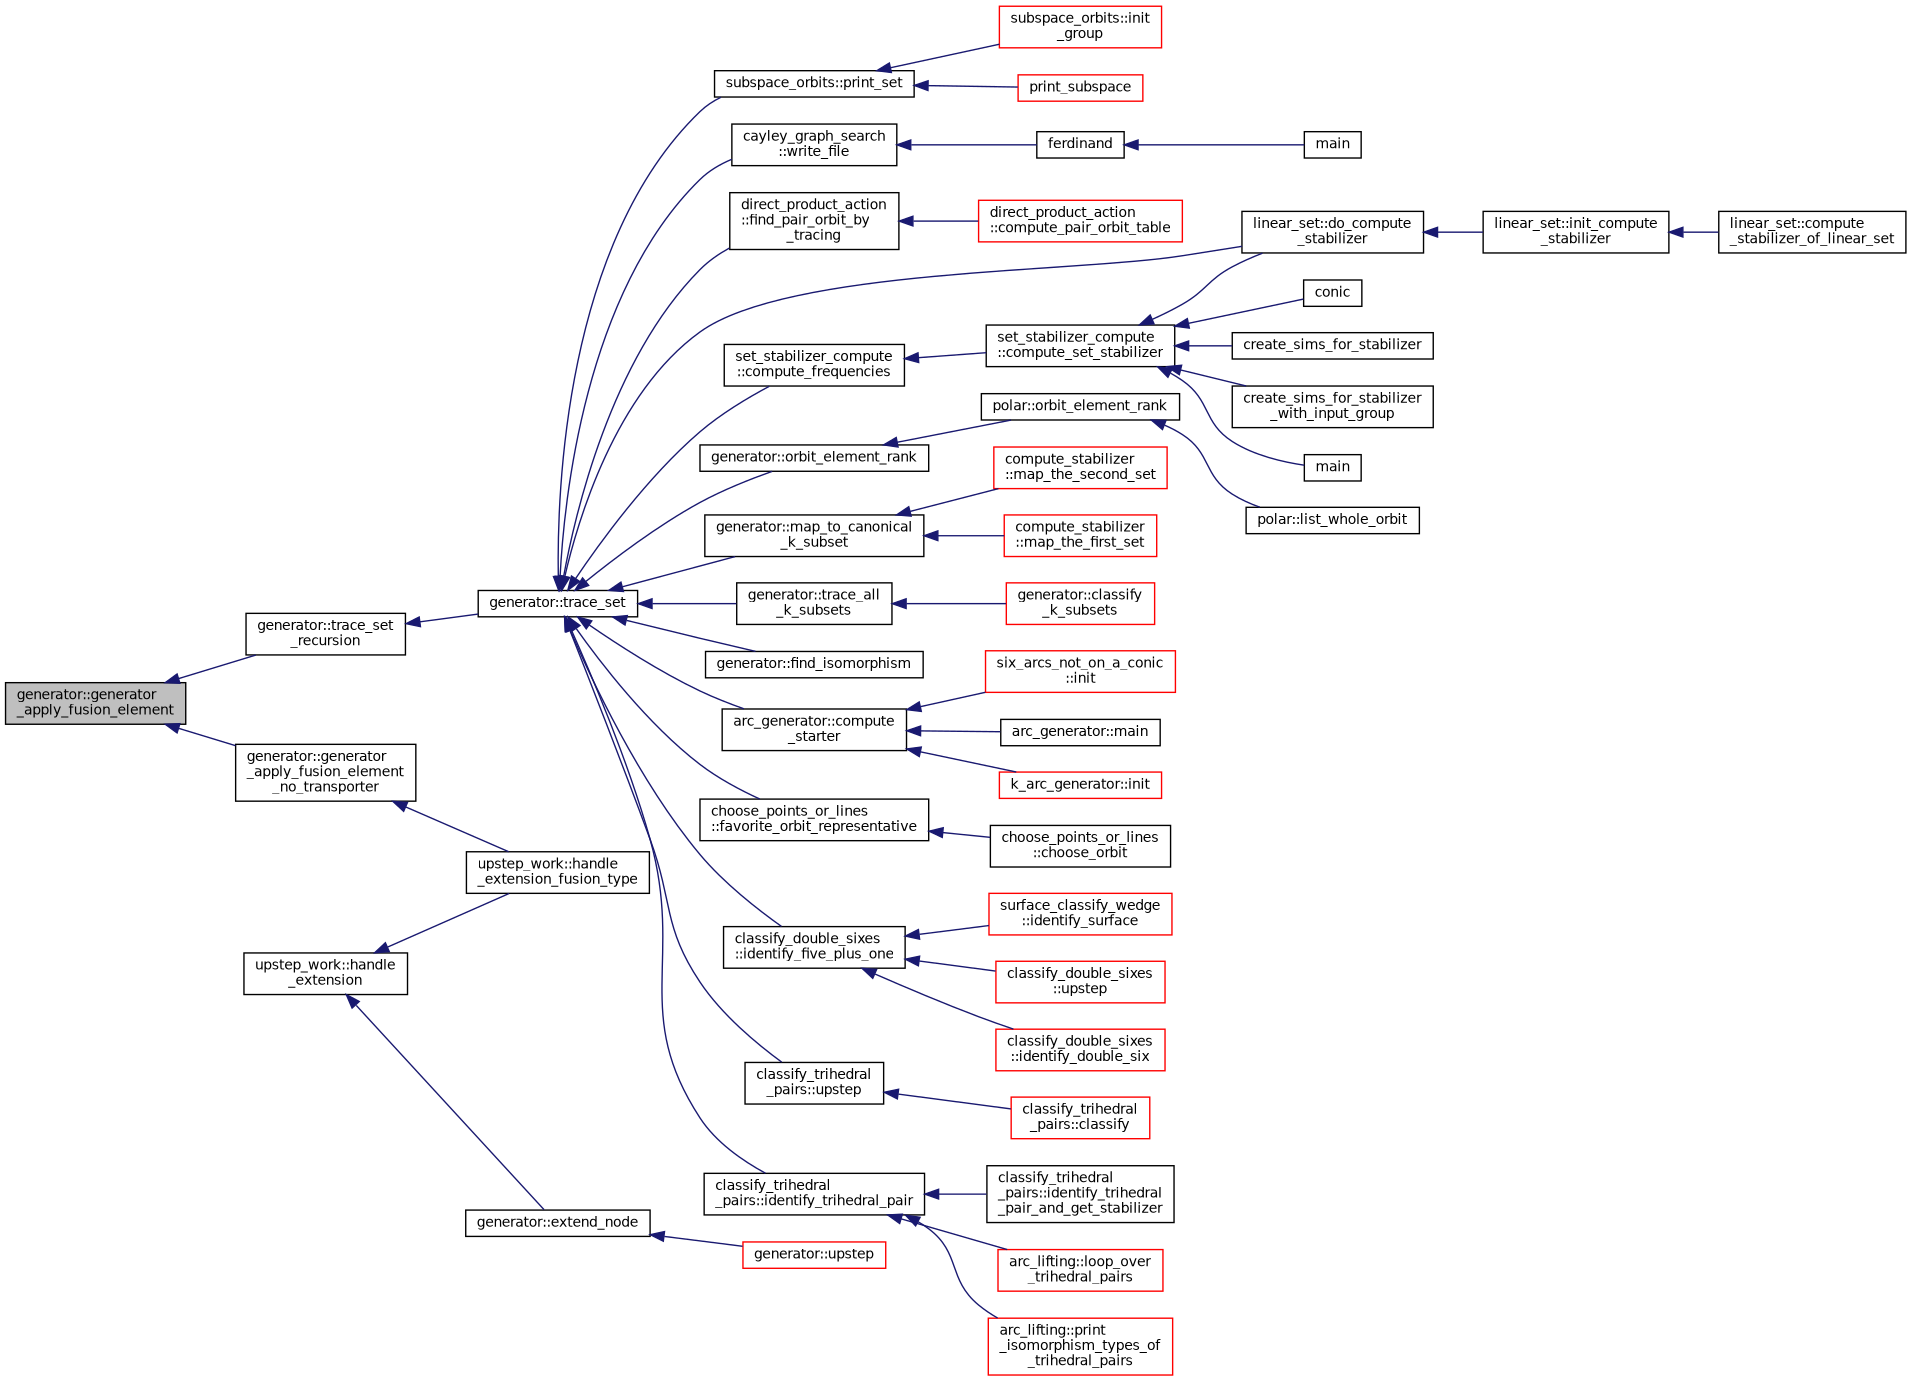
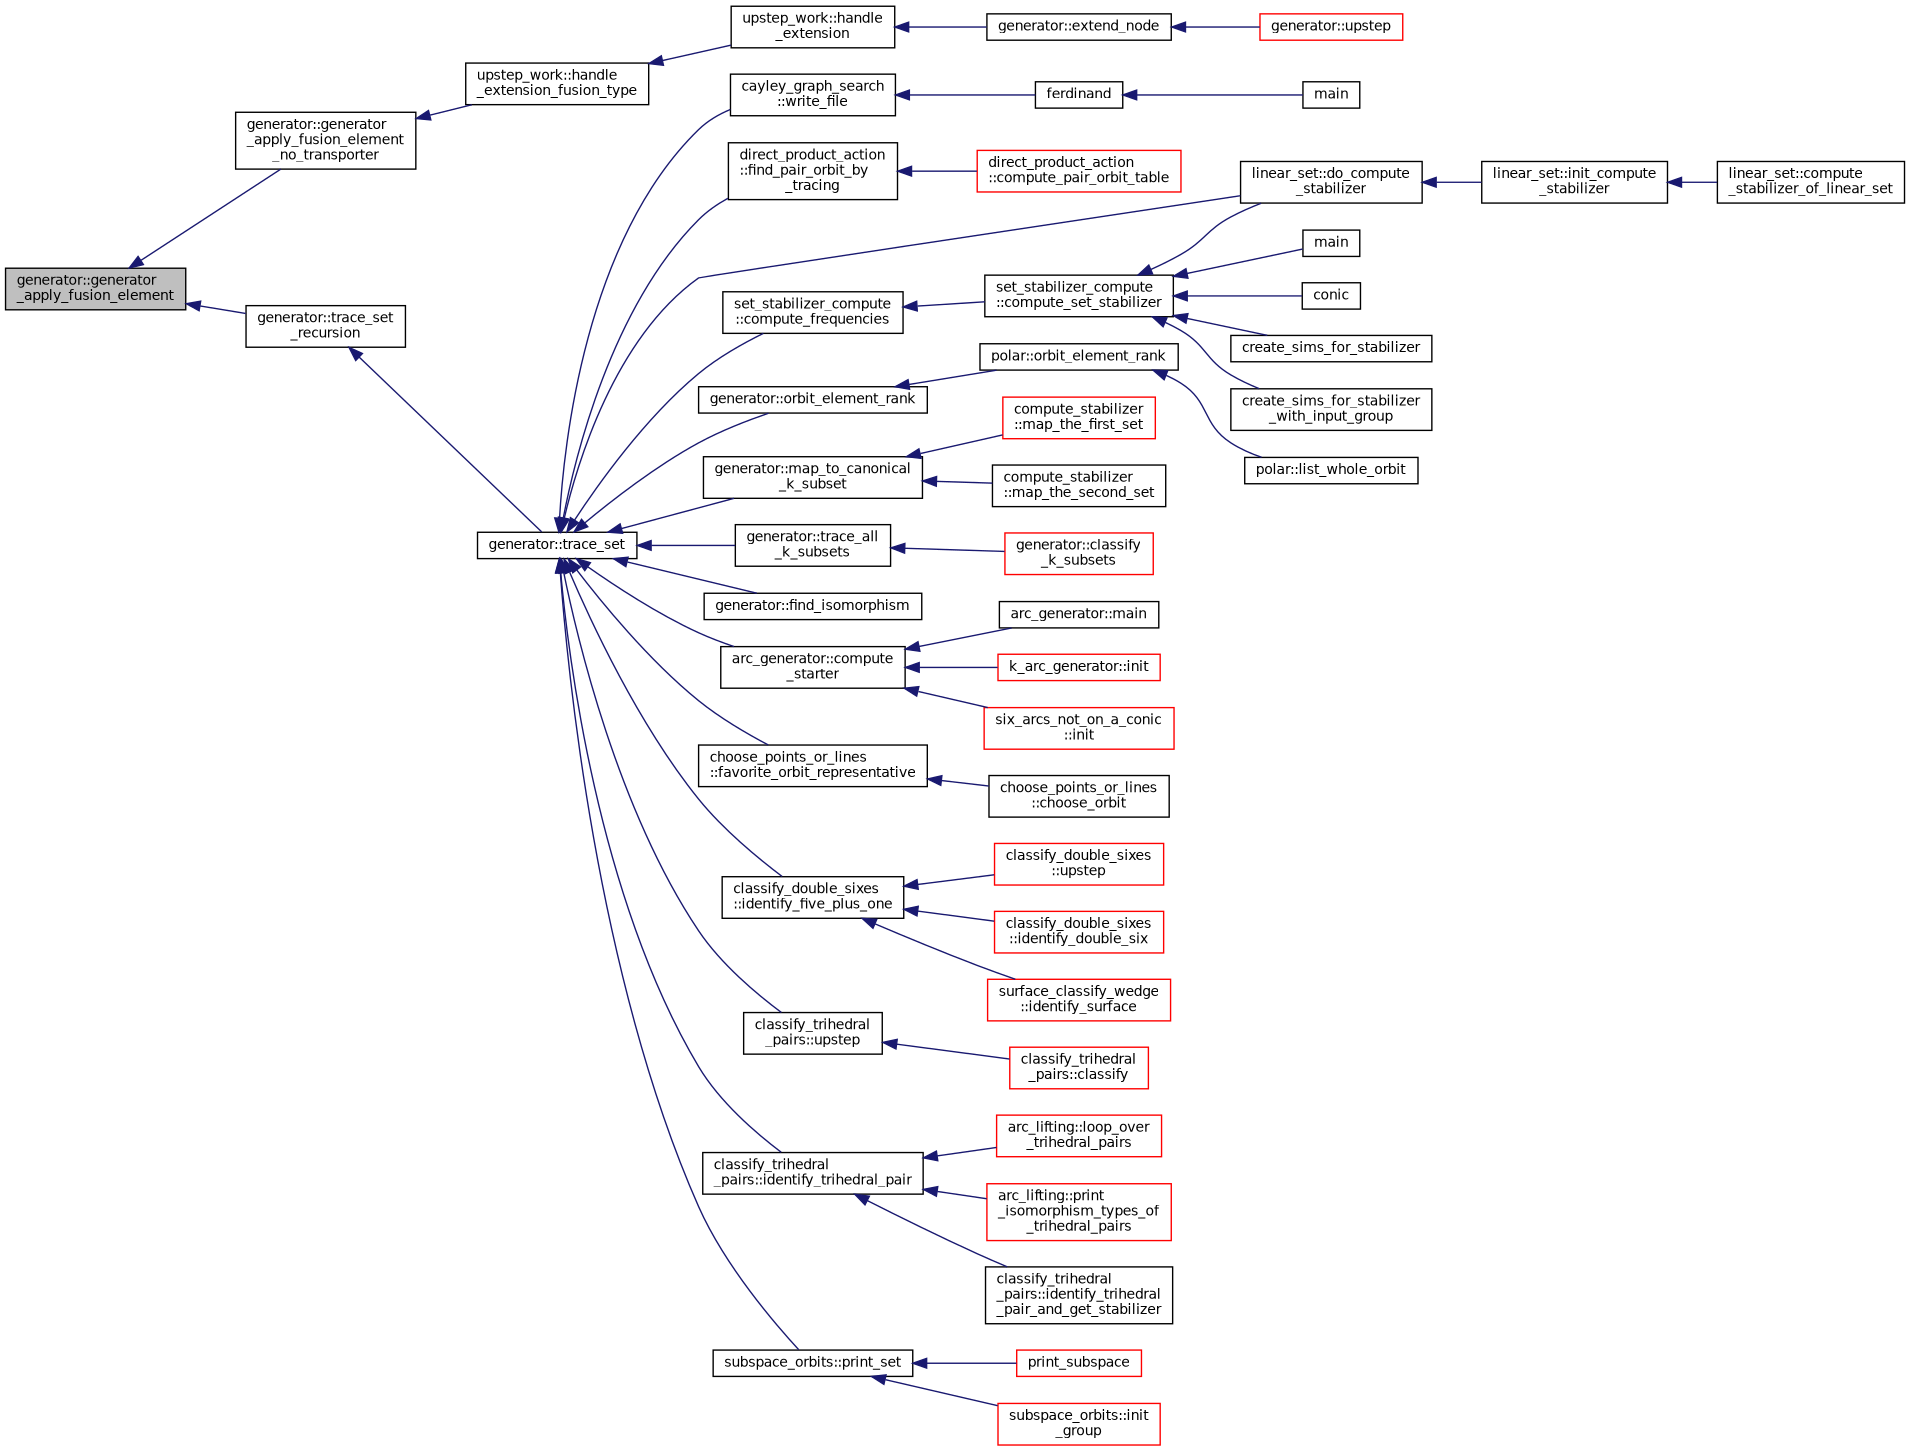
(1080, 468) -> (1079, 486)
(448, 920) -> (697, 53)
